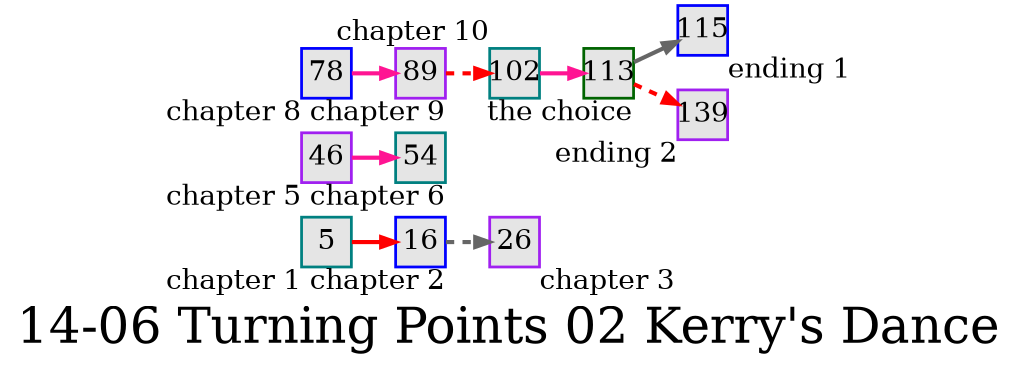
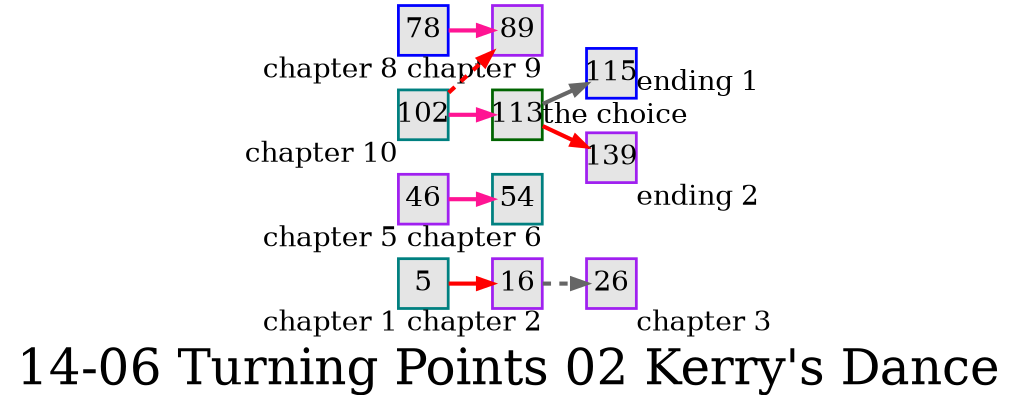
(461, 73) -> (465, 78)
(649, 91) -> (558, 133)
(421, 242) -> (517, 284)
